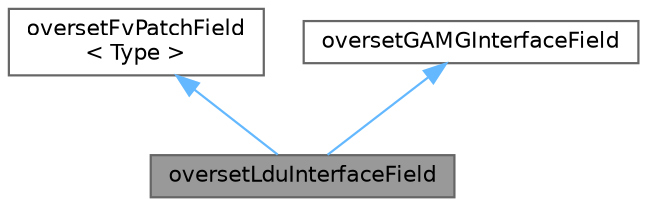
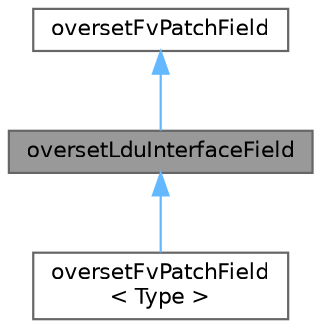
(471, 42) -> (161, 30)
(236, 122) -> (161, 224)
